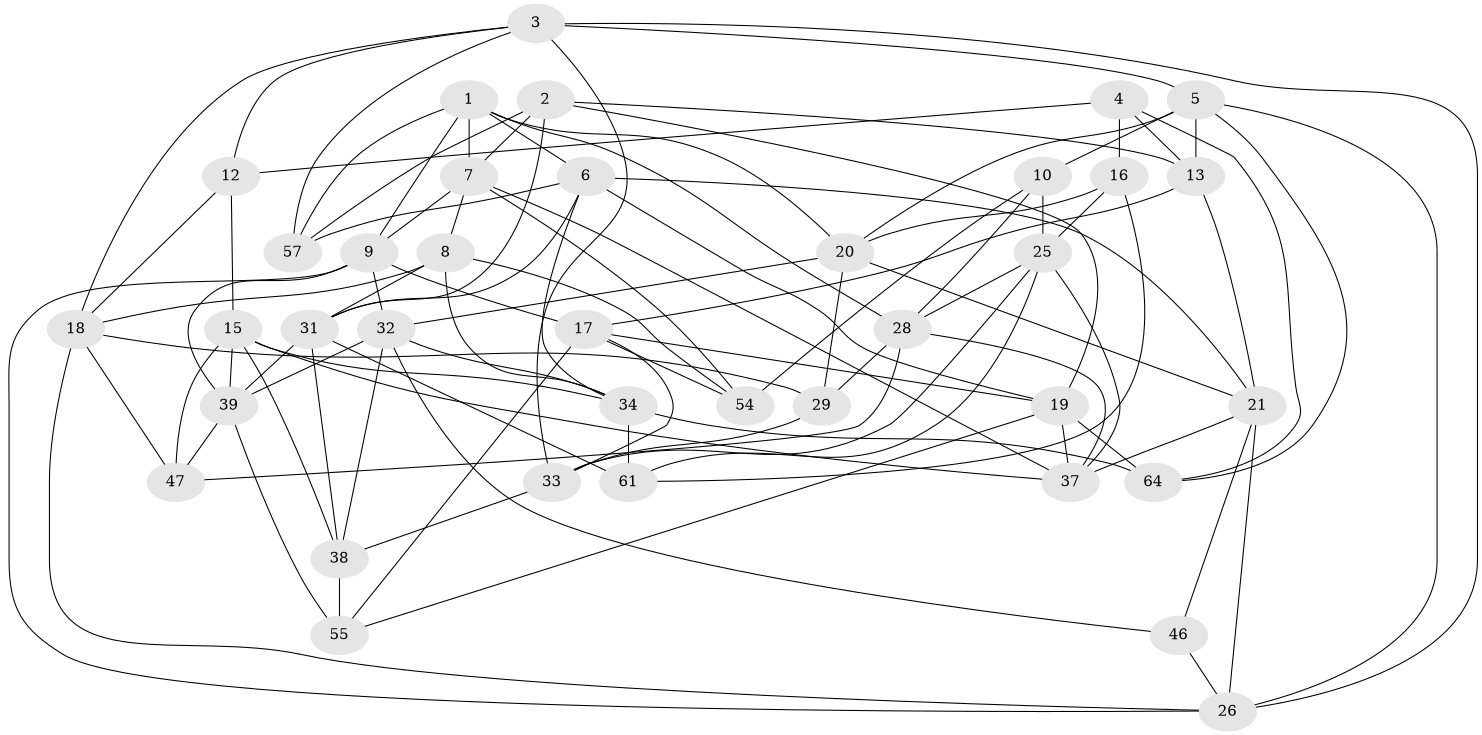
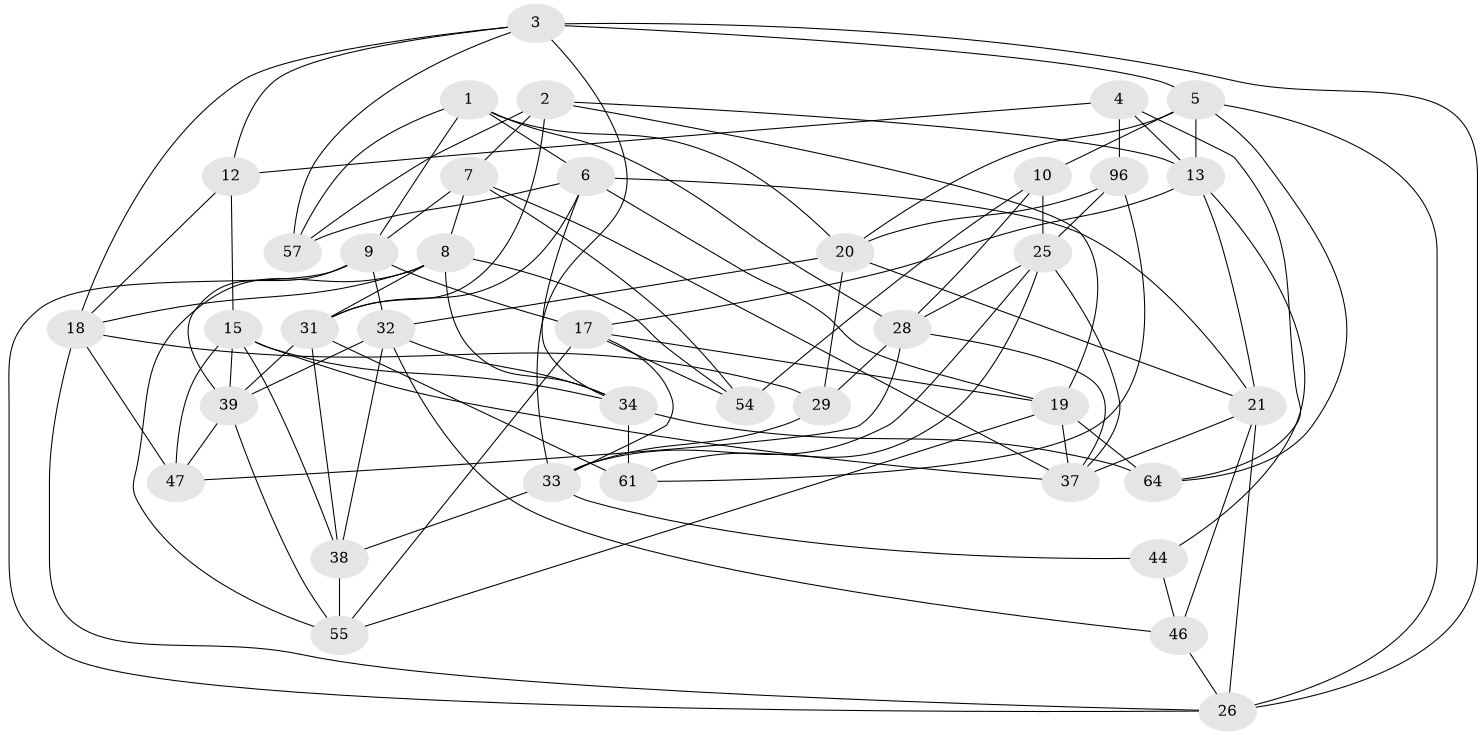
(469, 131) -> none
(1119, 176) -> (1119, 176)
none -> (148, 390)
none -> (1159, 559)
